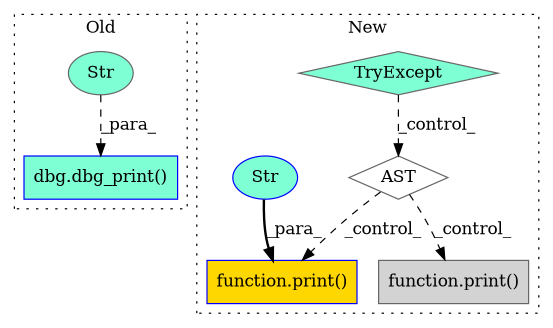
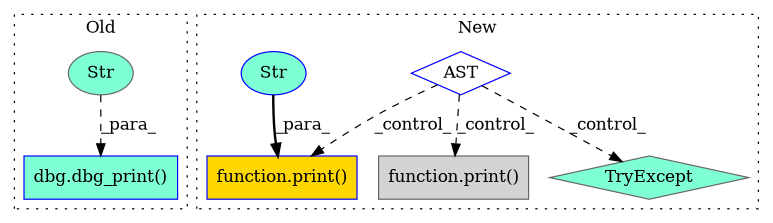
(398, 119) -> (547, 121)
(398, 178) -> (461, 73)
